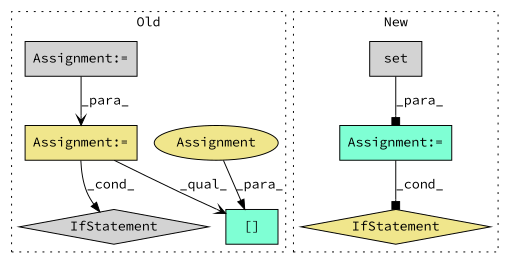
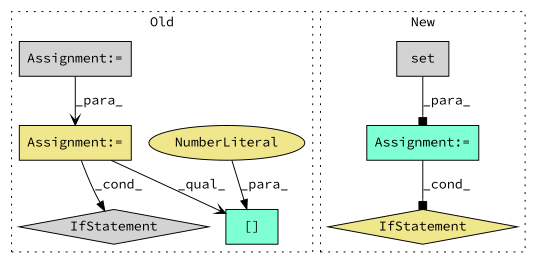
(216, 143) -> (227, 143)
